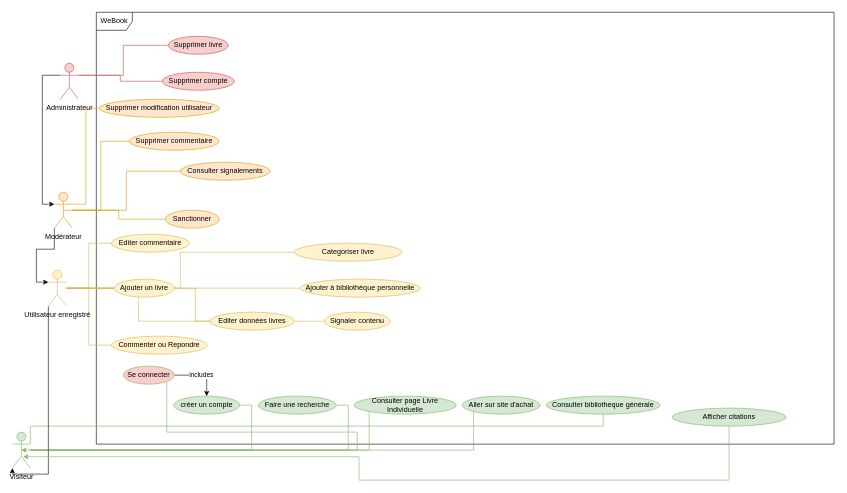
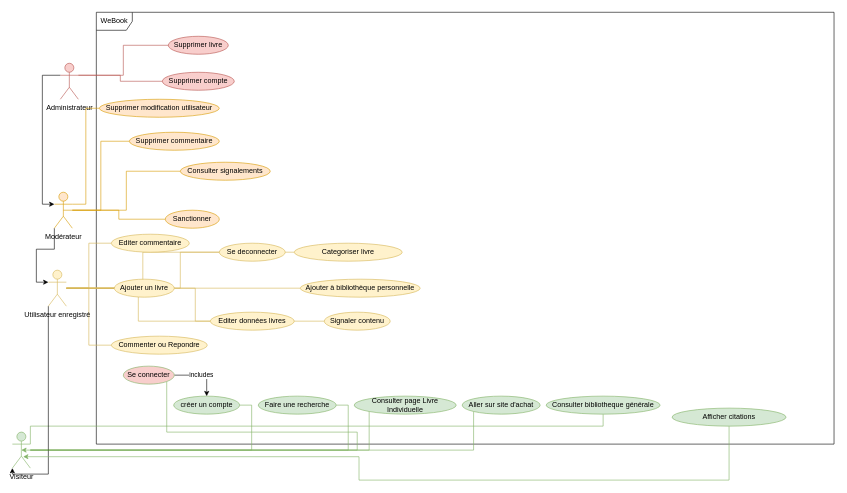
none -> (146, 252)
none -> (252, 252)
